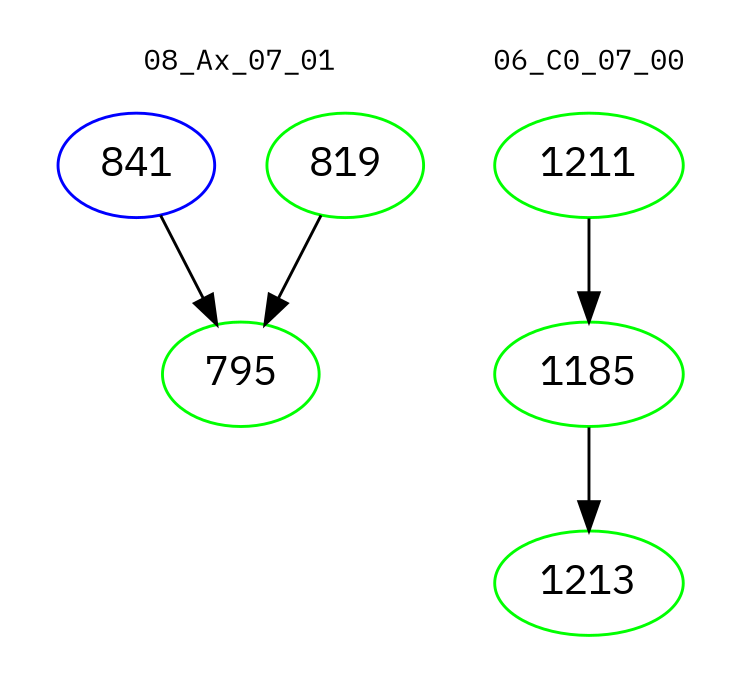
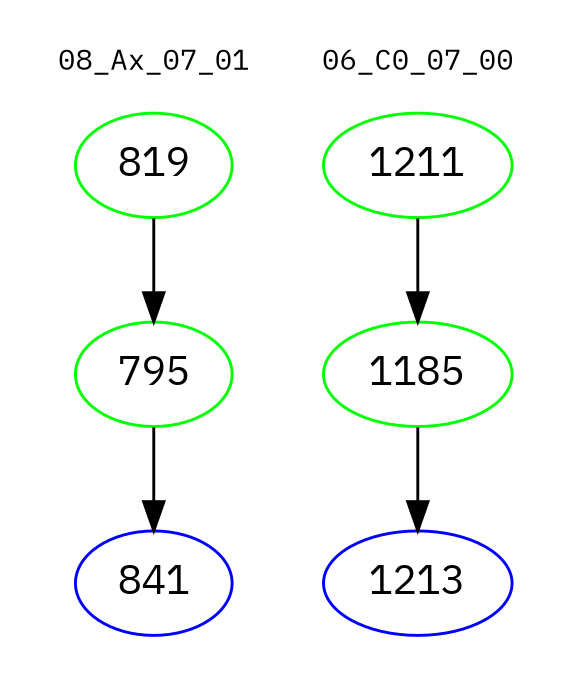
(182, 257) -> (154, 464)
(589, 583) -> (418, 583)
